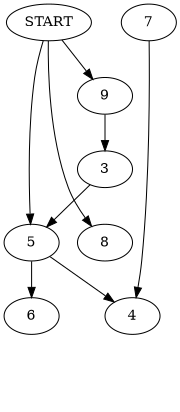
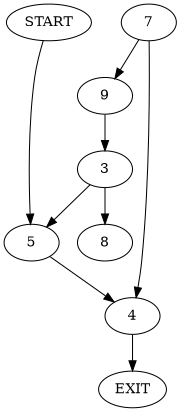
(74, 56) -> (130, 55)
(54, 132) -> (105, 201)
(32, 316) -> none
none -> (133, 389)
